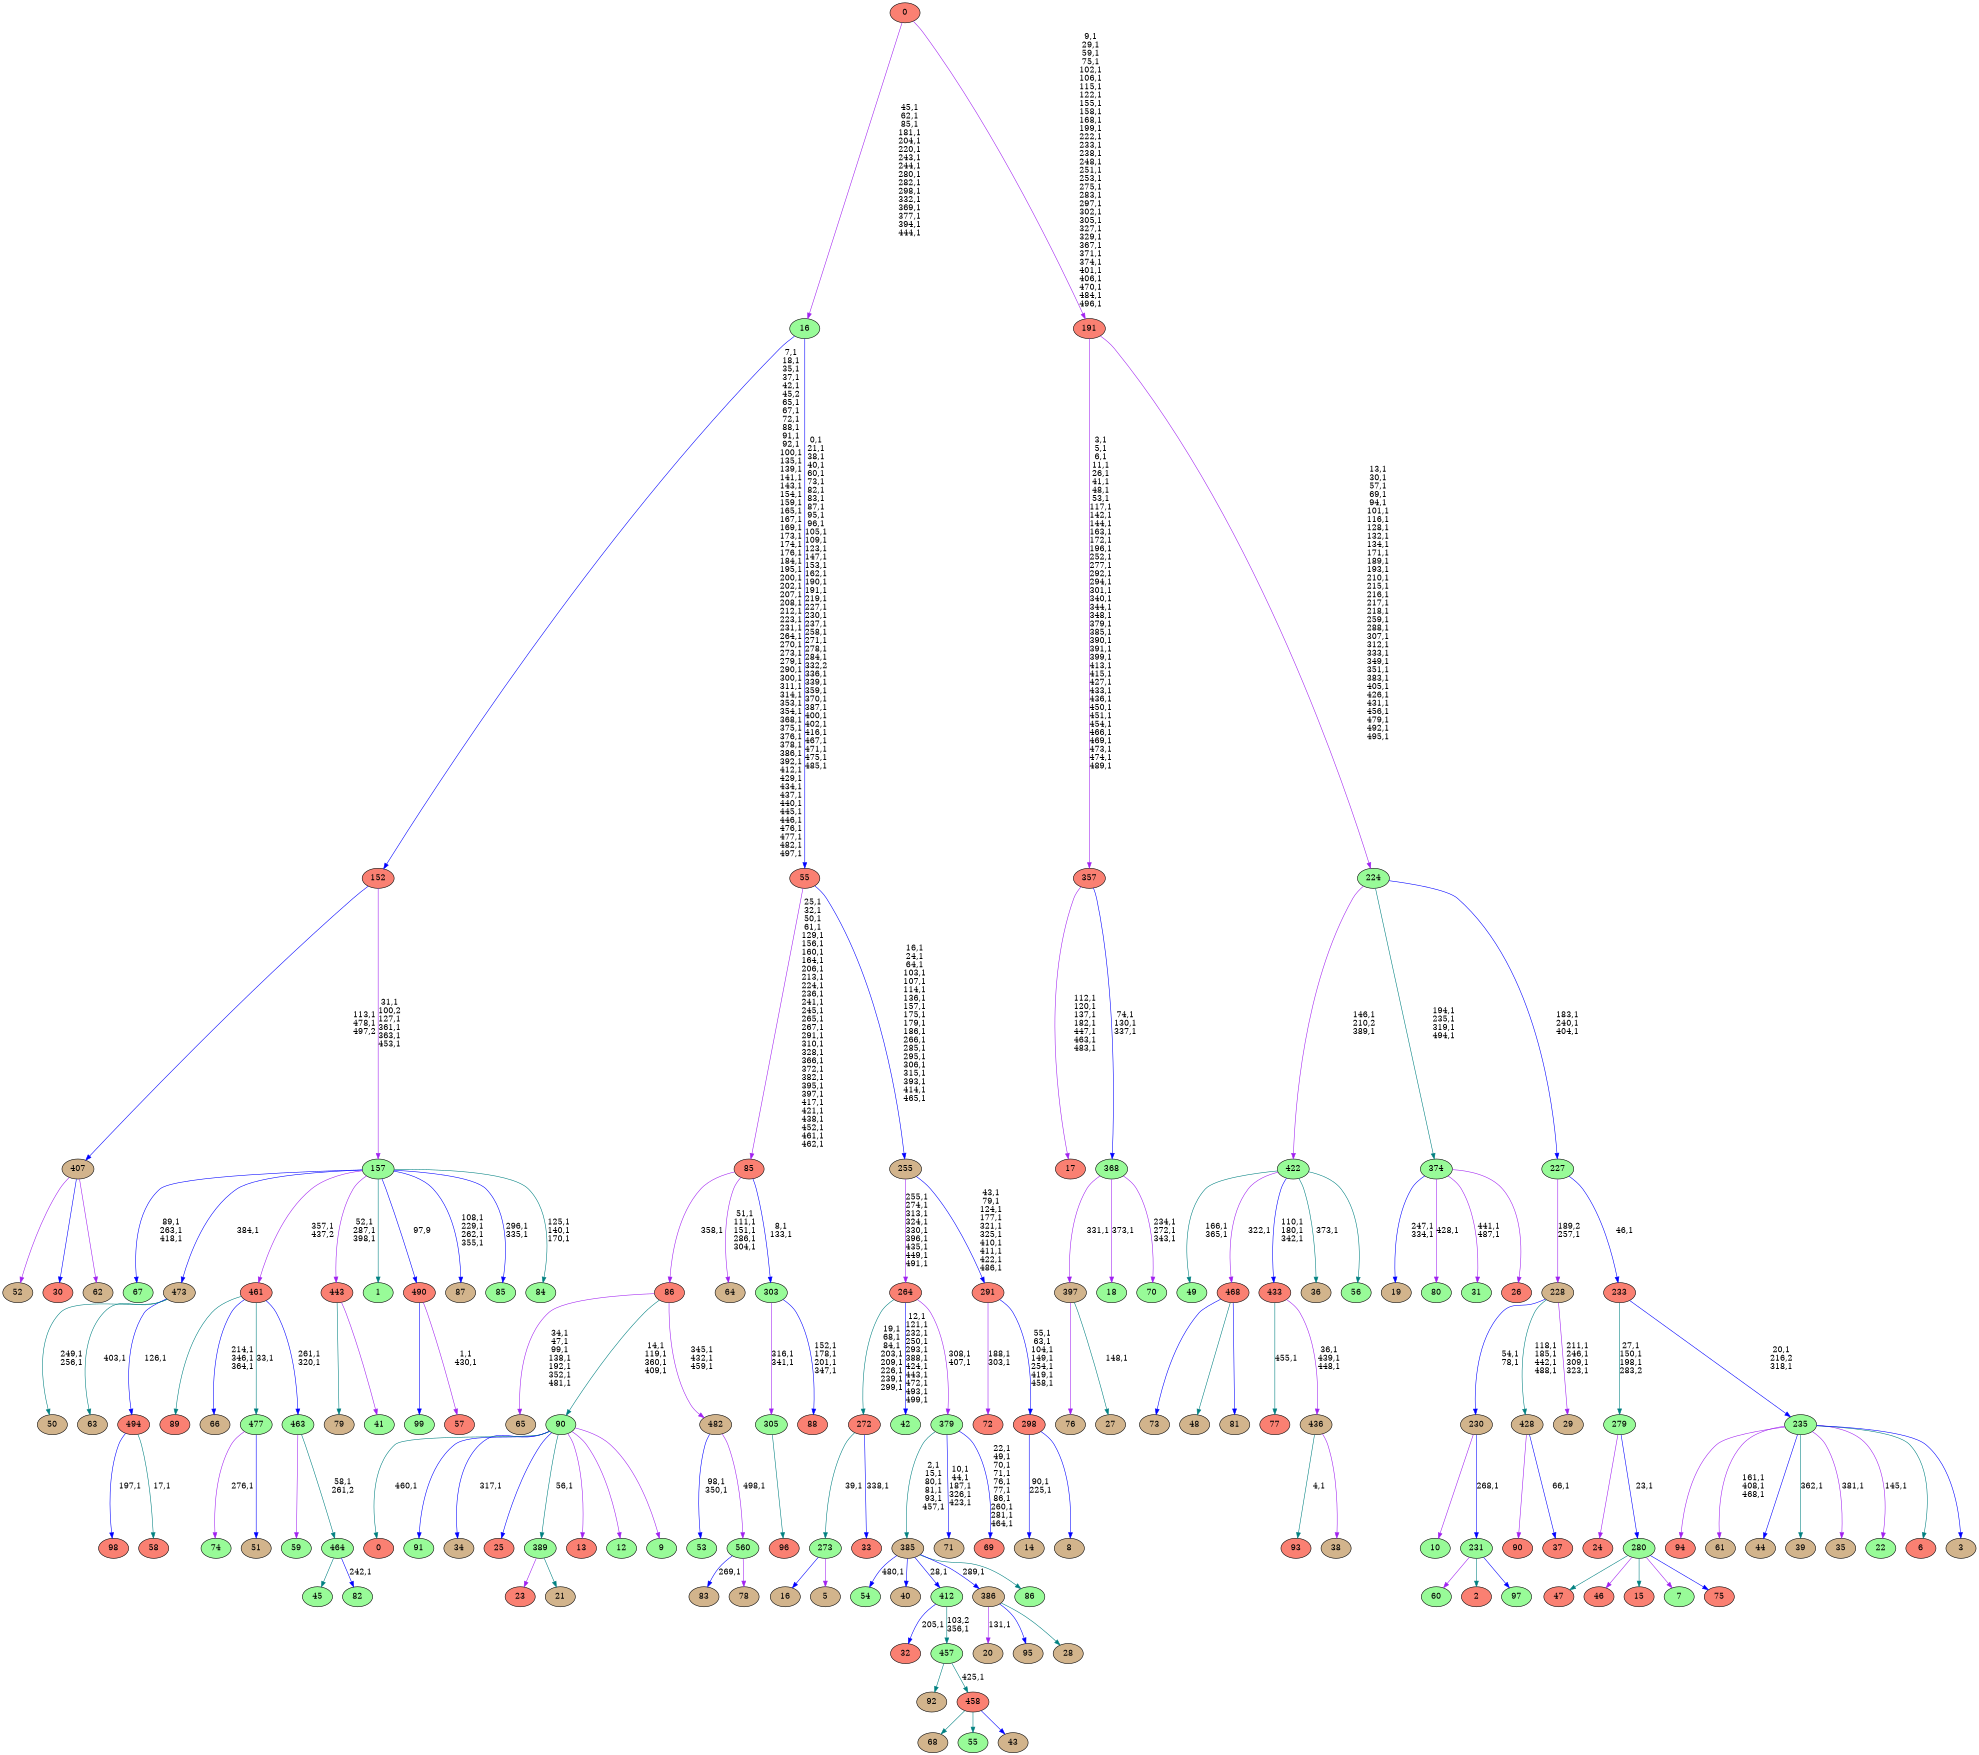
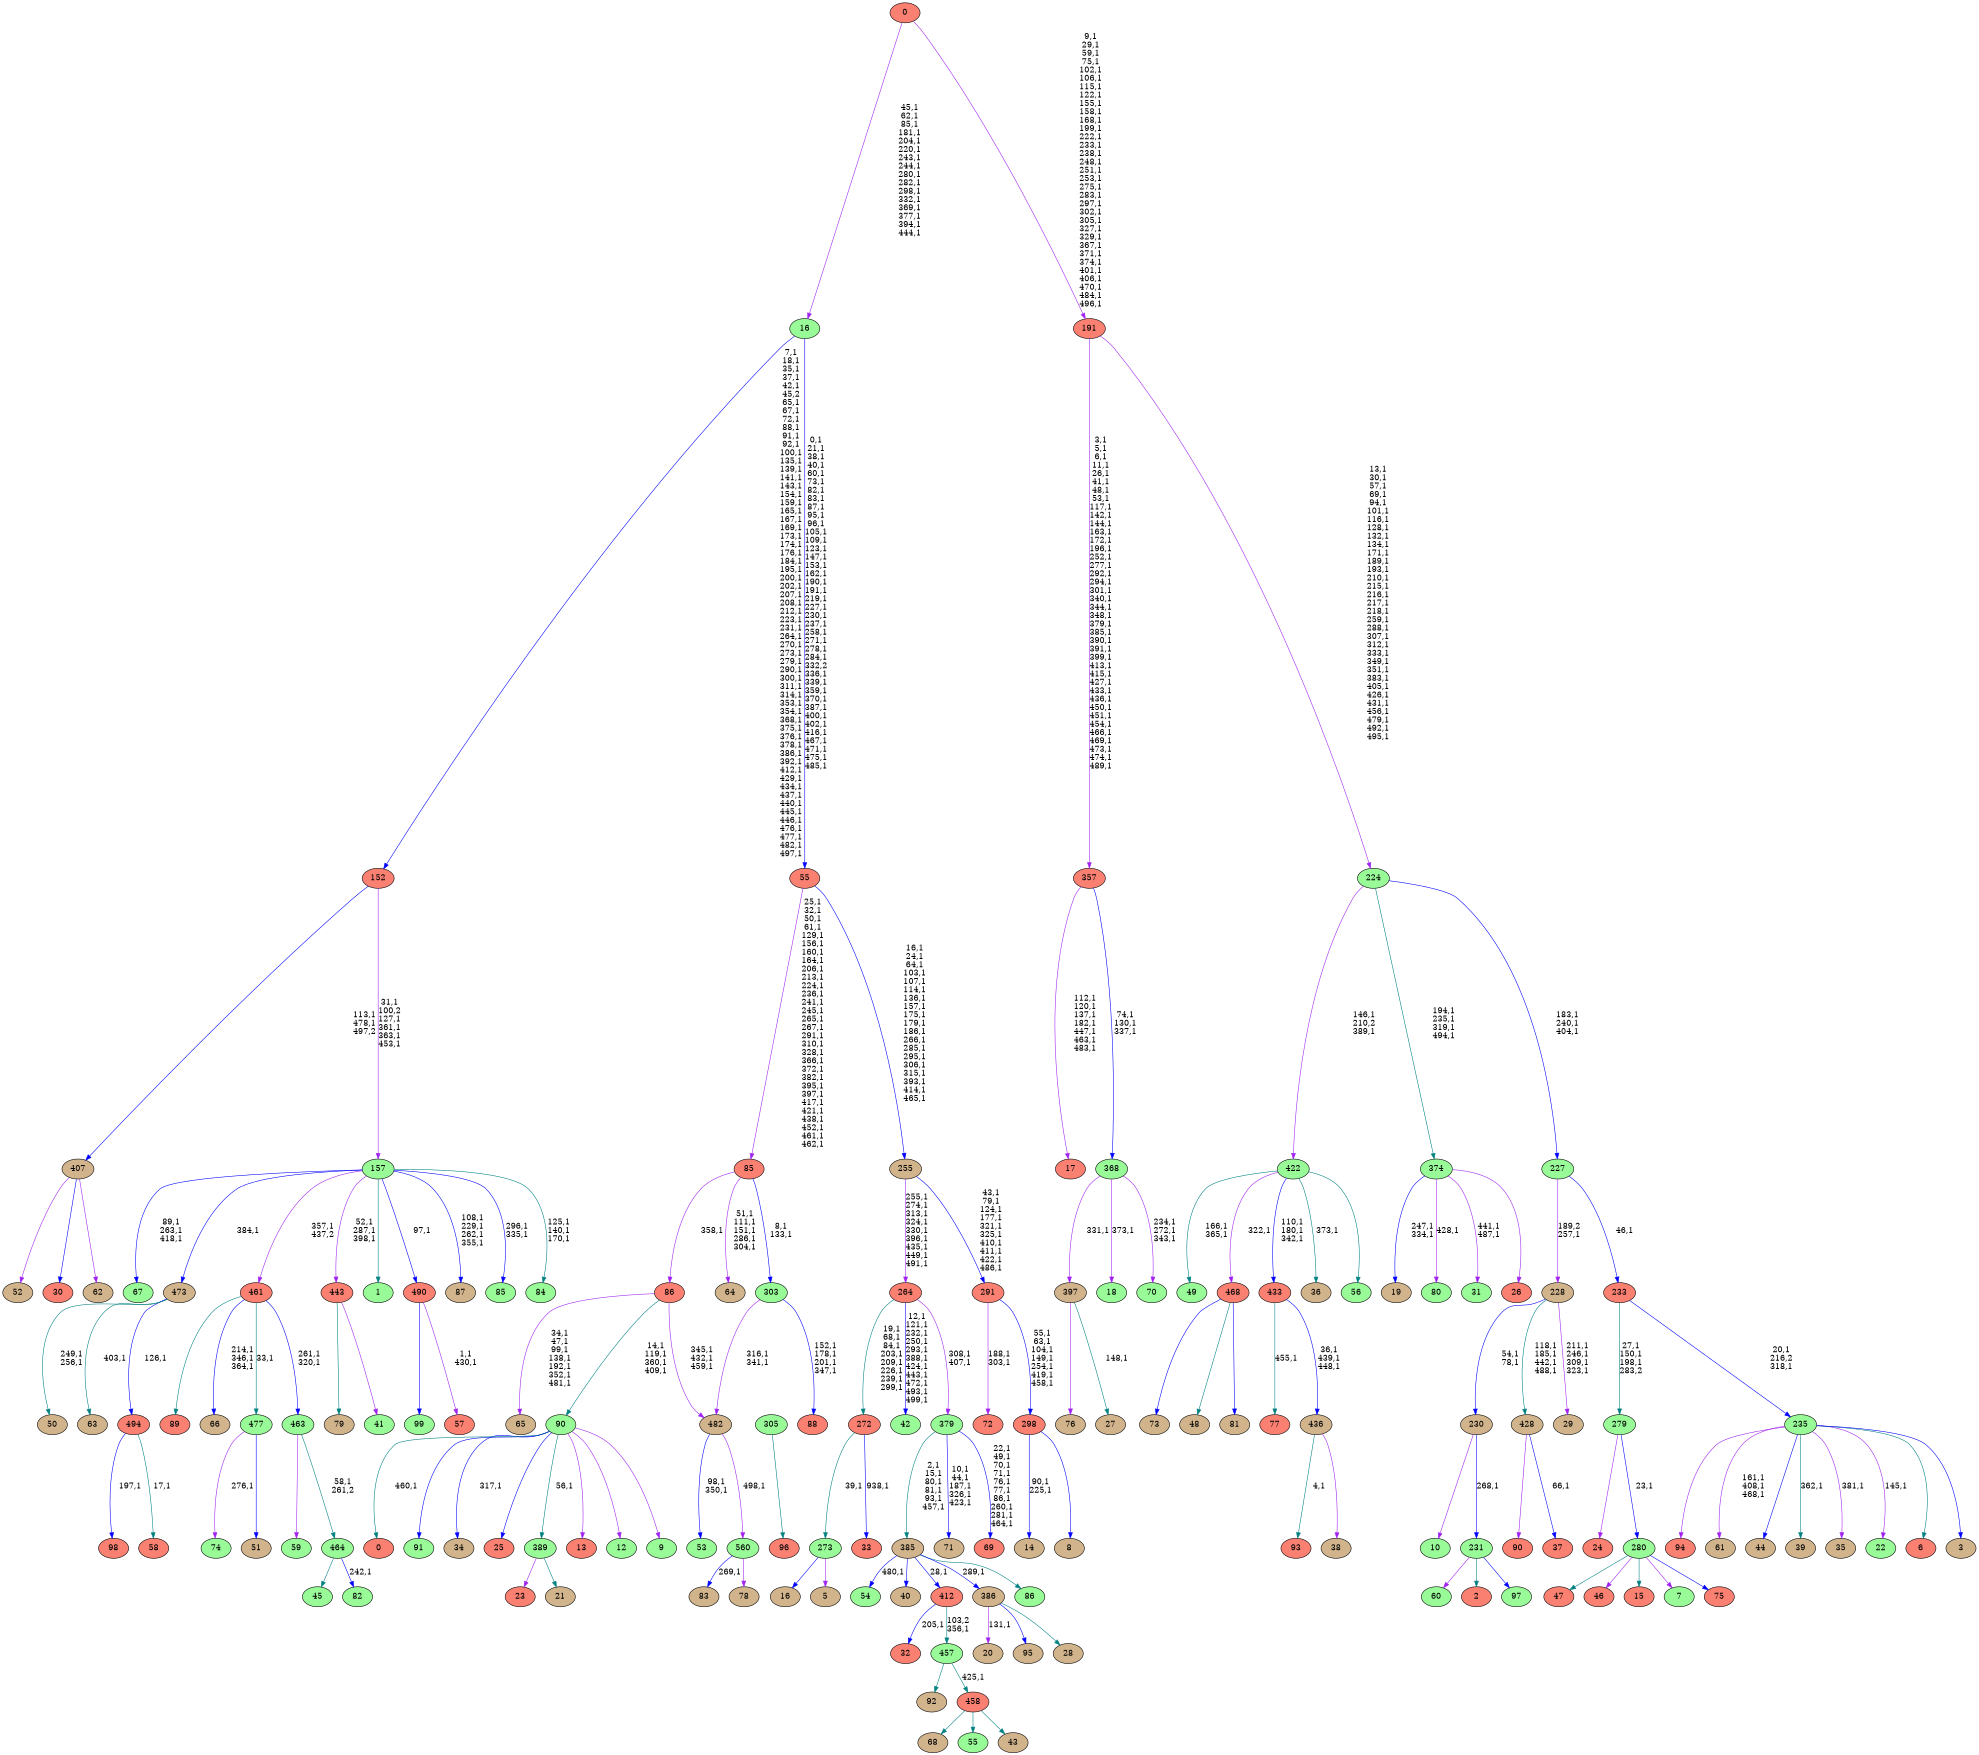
(422, 1231) -> (422, 1231)
(1313, 1350) -> (1313, 1350)
(771, 1356) -> (729, 1350)
(878, 1486) -> (878, 1486)
(947, 1597) -> (947, 1597)
(991, 1720) -> (991, 1720)
